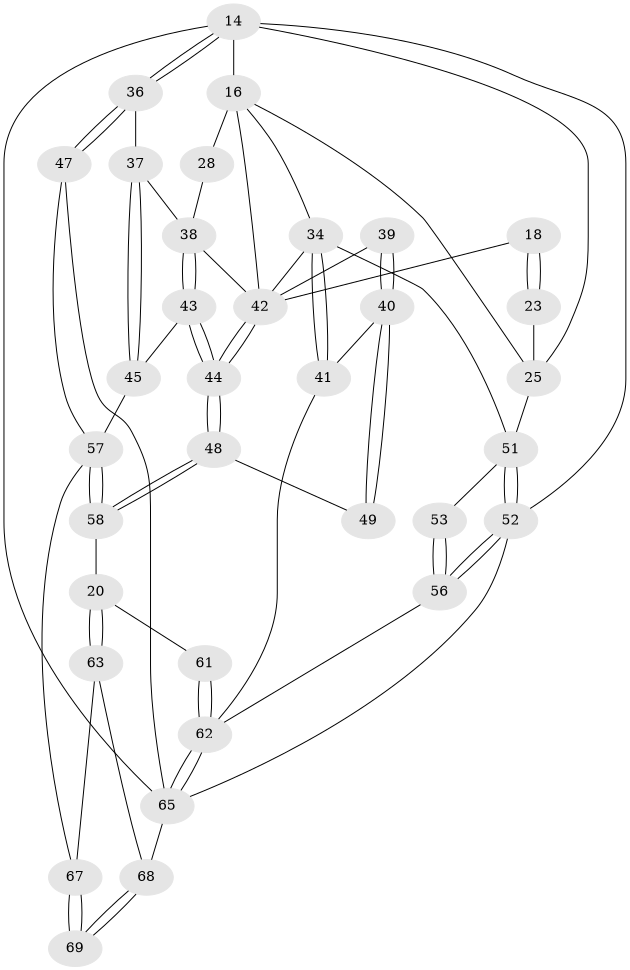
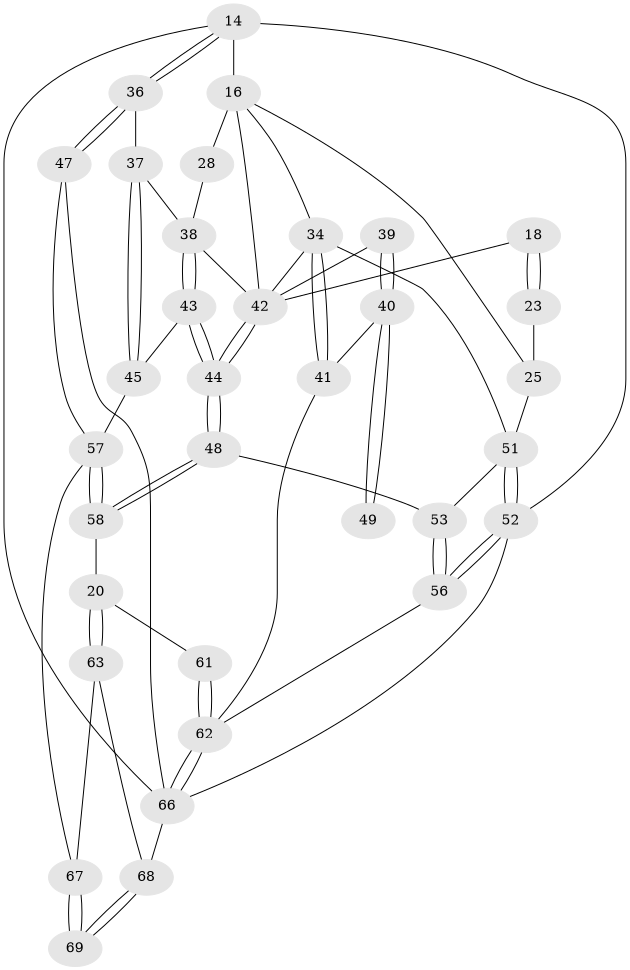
(535, 108) -> none
(291, 485) -> (330, 479)
(167, 806) -> (167, 806)
